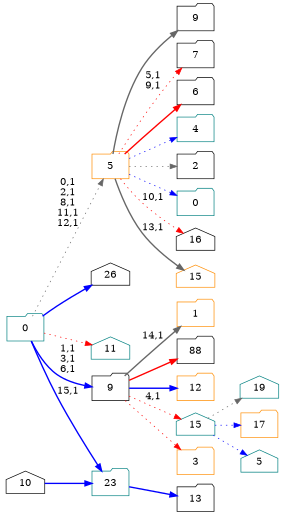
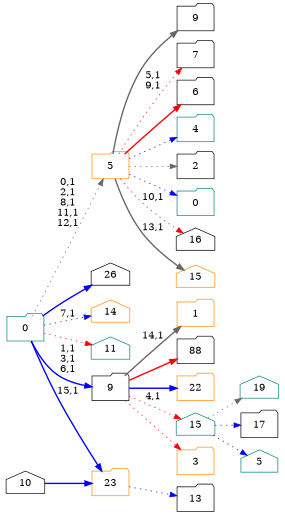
none -> (110, 312)
(196, 388) -> (196, 388)
(259, 425) -> (259, 425)
(110, 483) -> (110, 483)
(150, 491) -> (150, 491)
